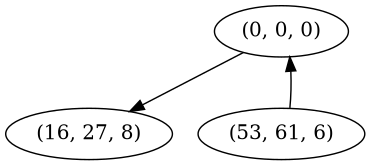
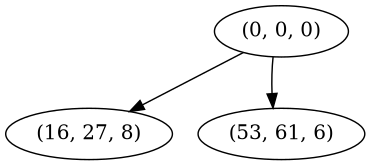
(291, 90) -> (272, 75)
